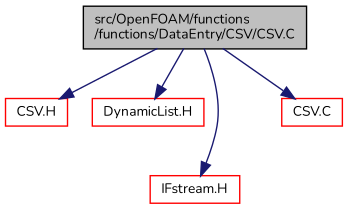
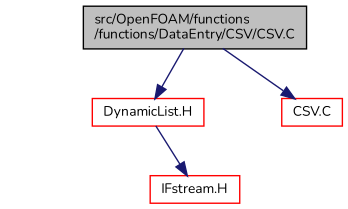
(218, 106) -> (168, 145)
(37, 112) -> none
